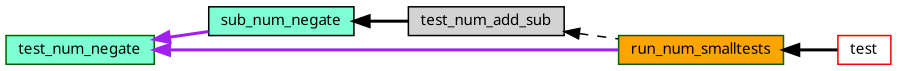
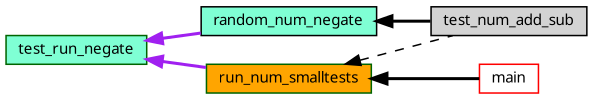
(281, 21) -> (289, 21)
(599, 36) -> (406, 48)
(80, 50) -> (76, 50)
(864, 50) -> (509, 79)
